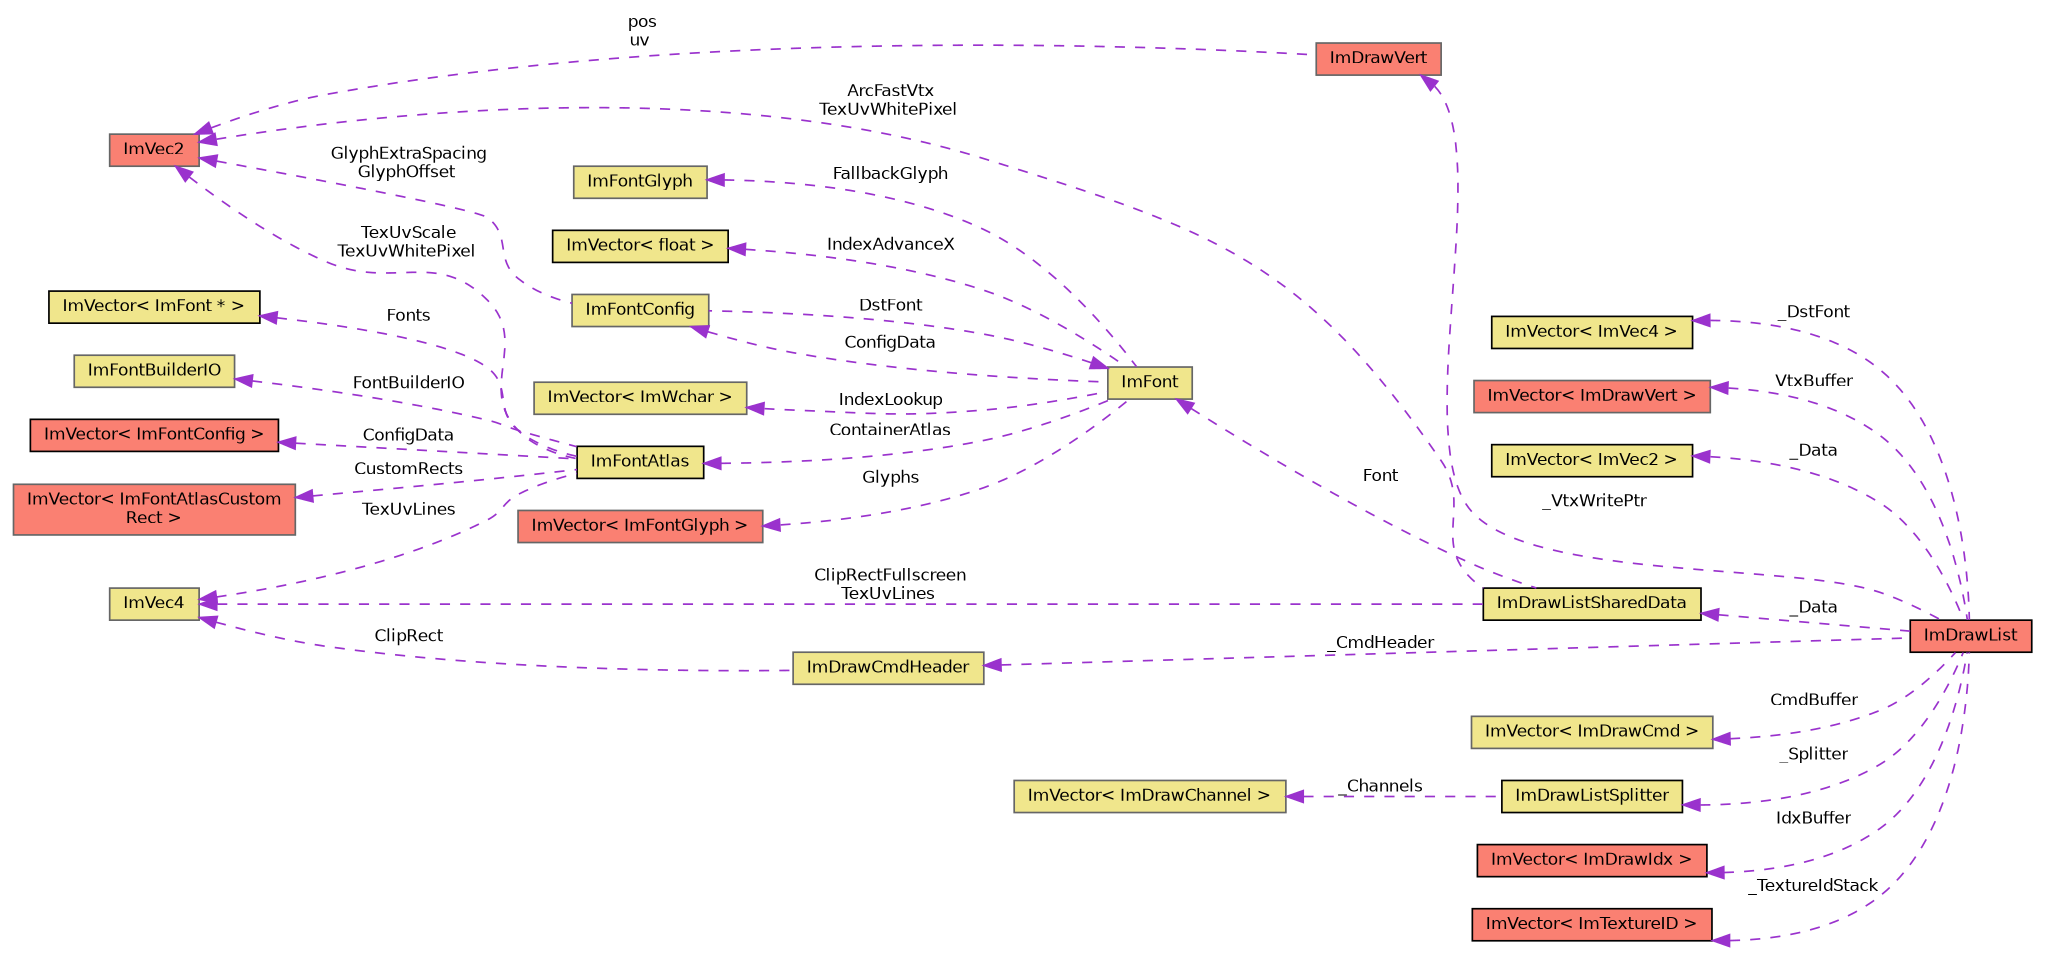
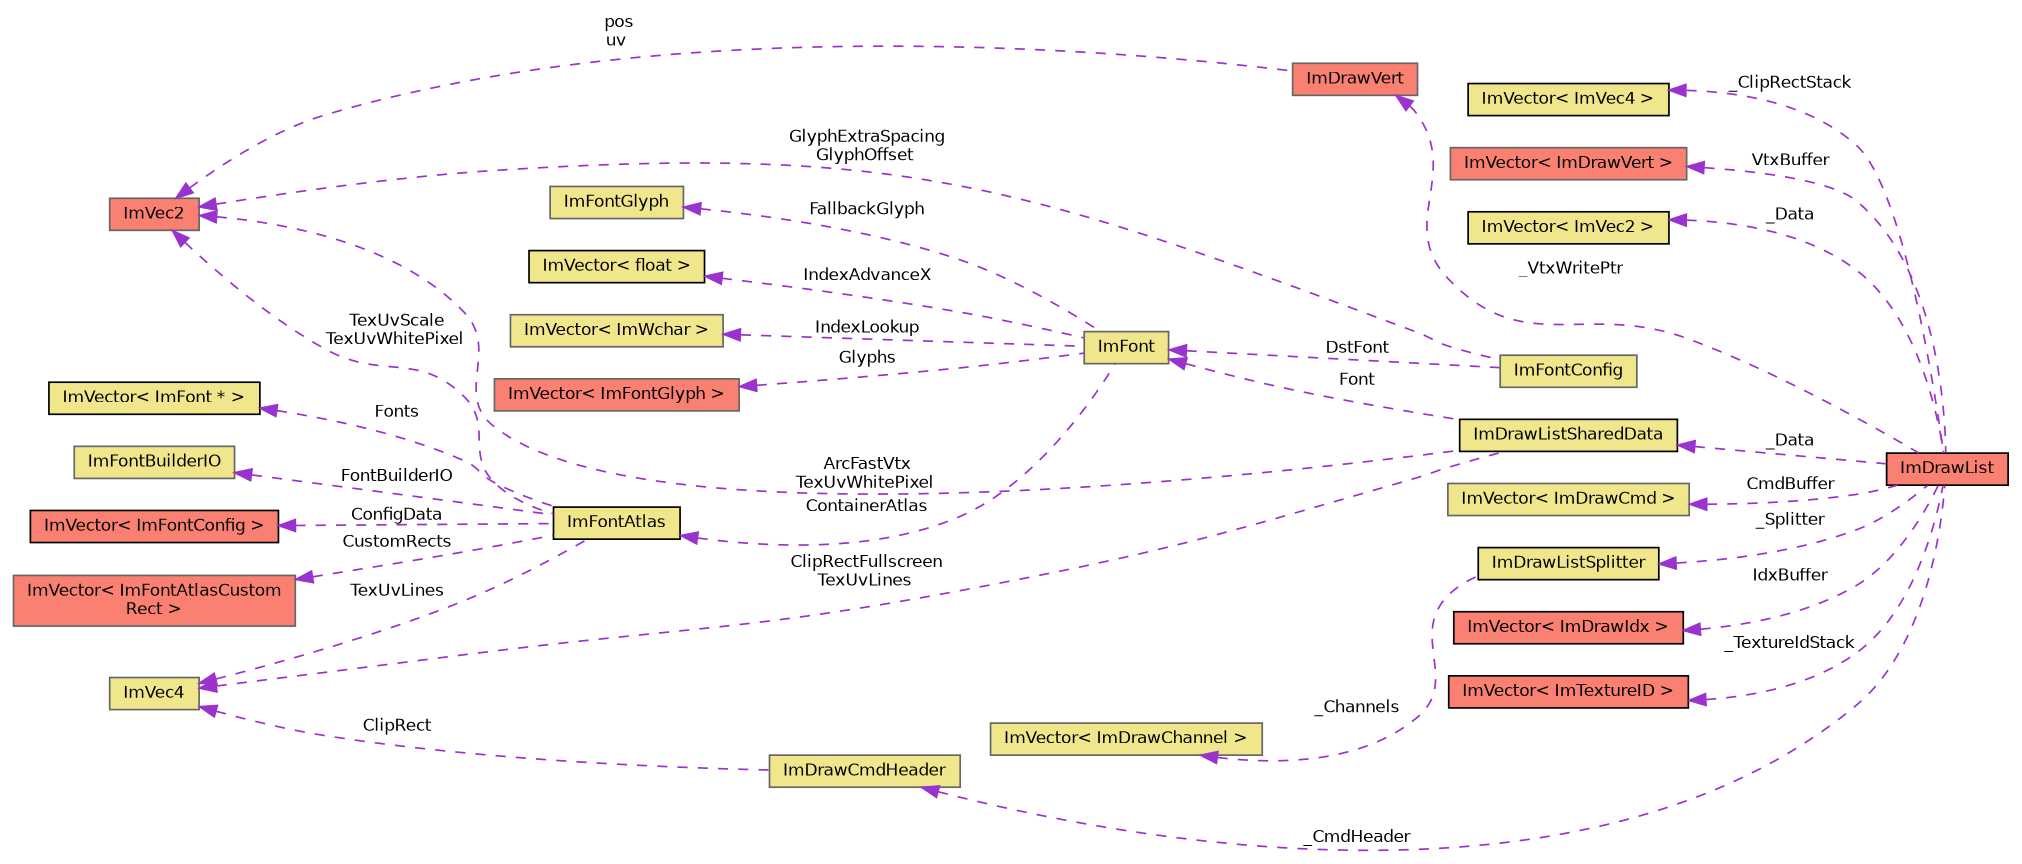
(1812, 313) -> (1788, 84)
(906, 368) -> none
